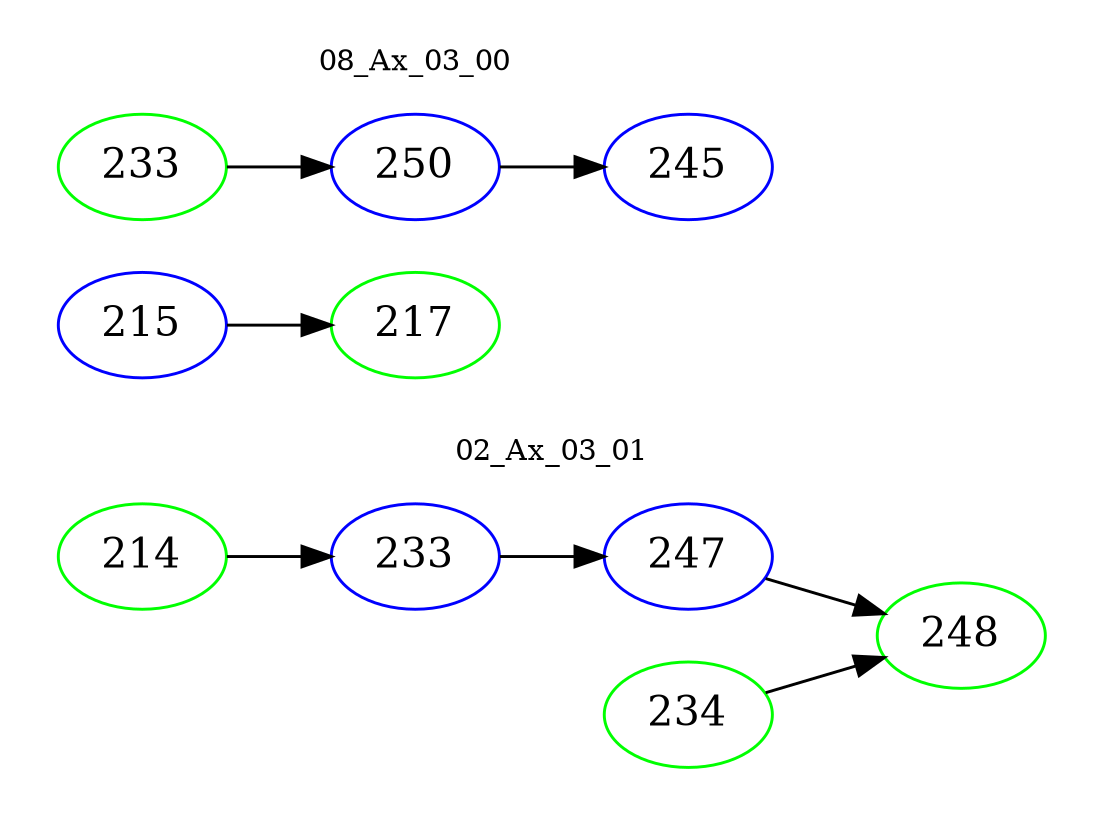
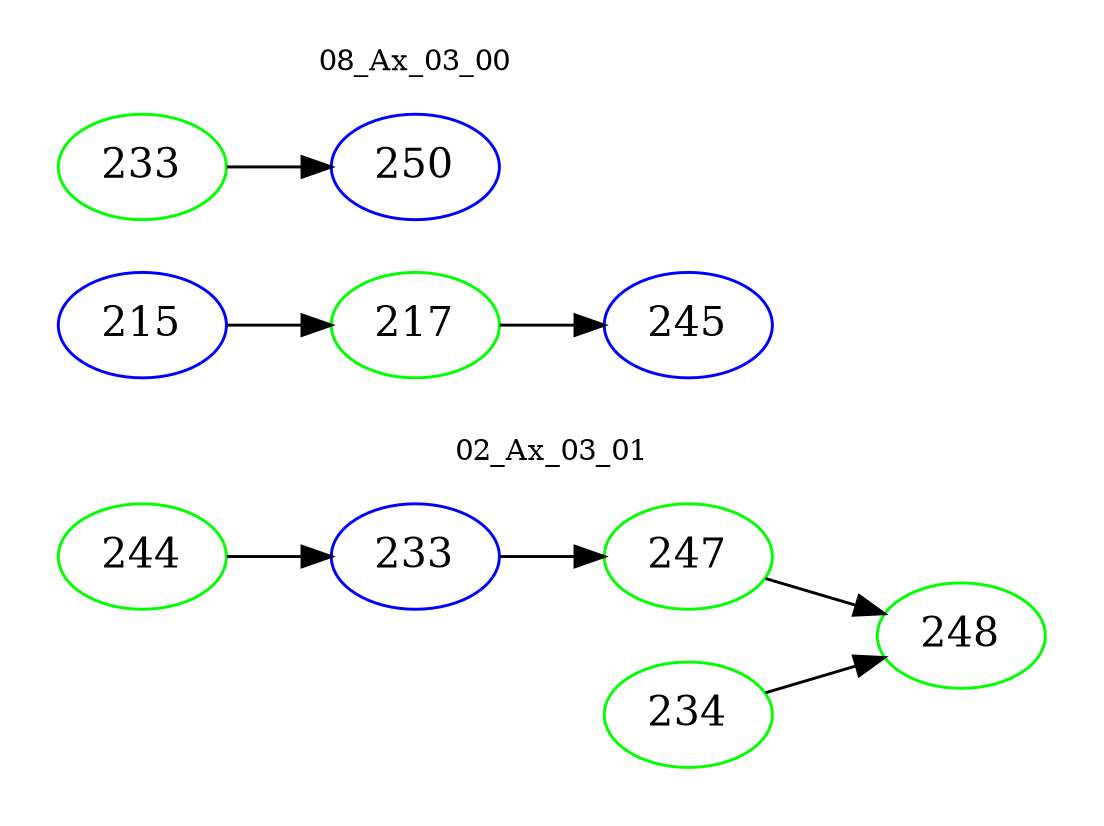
(537, 167) -> (537, 325)
(142, 557) -> (142, 557)
(688, 557) -> (688, 557)
